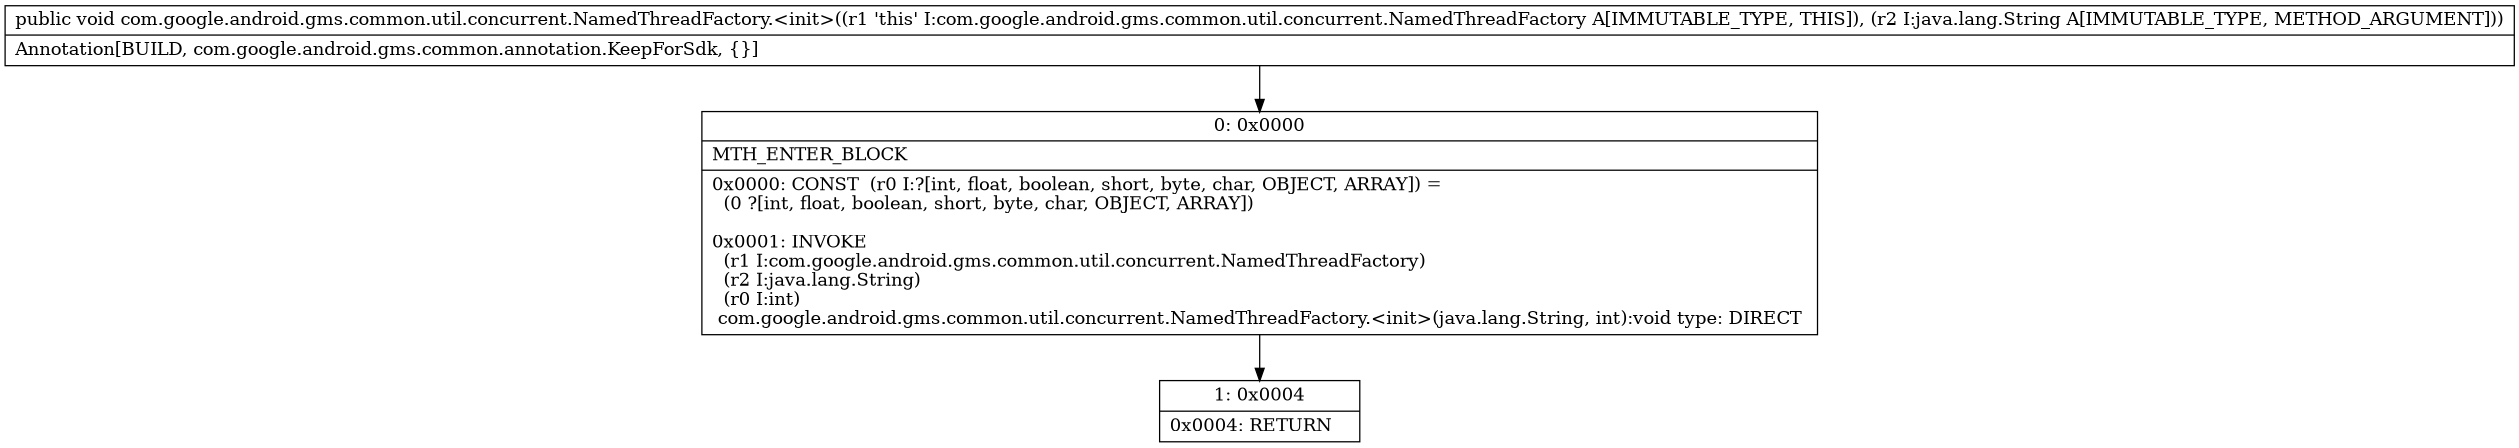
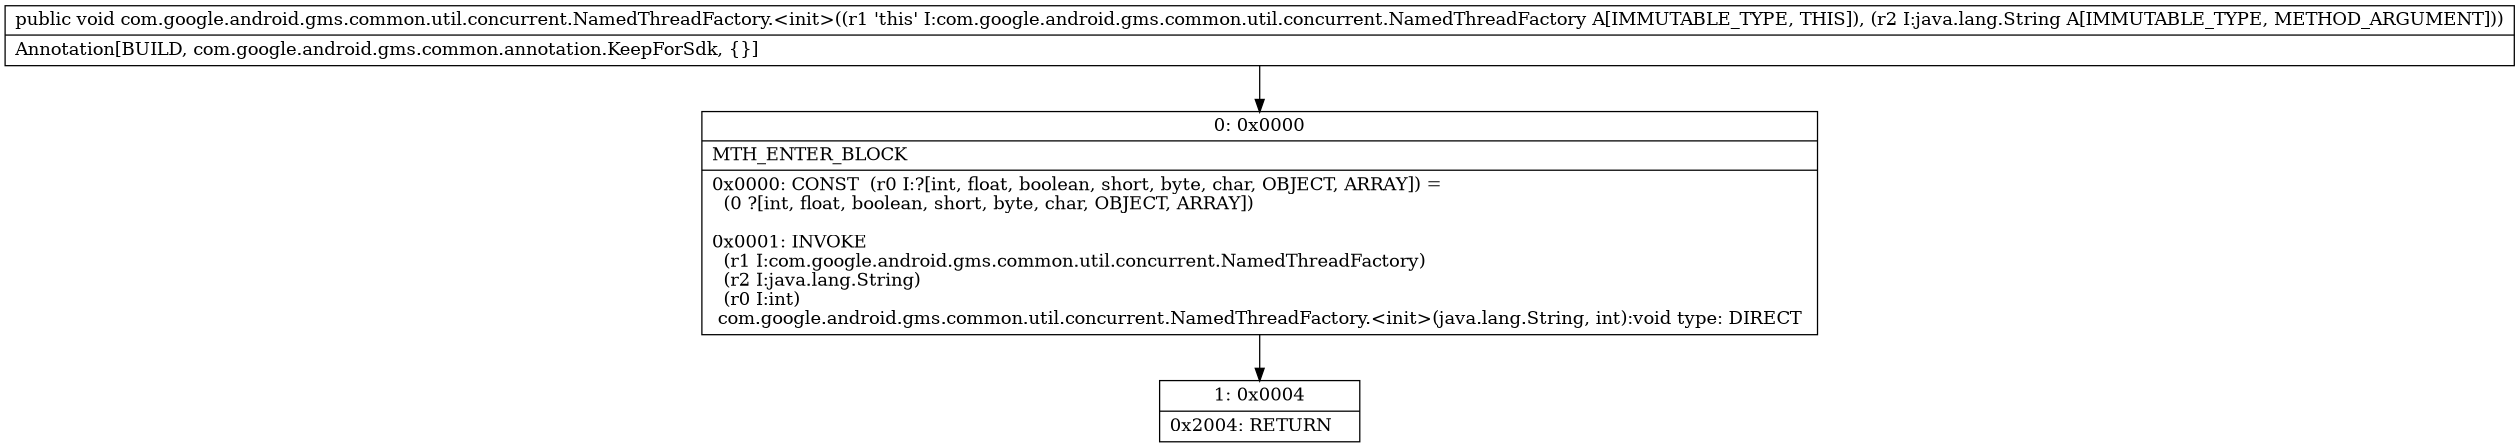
(1260, 426) -> (1260, 426)
